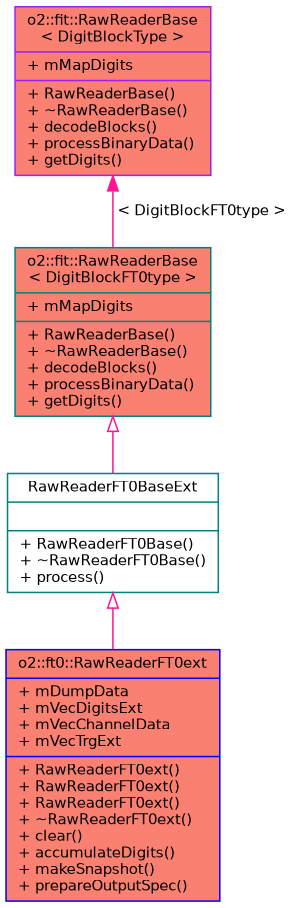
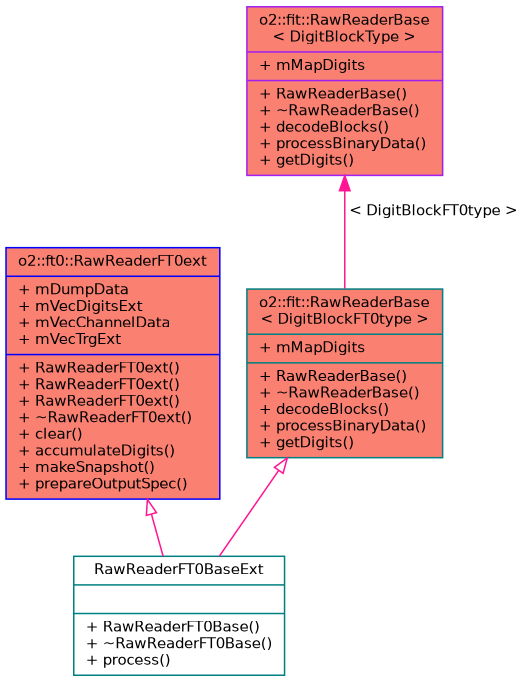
(113, 629) -> (157, 535)
